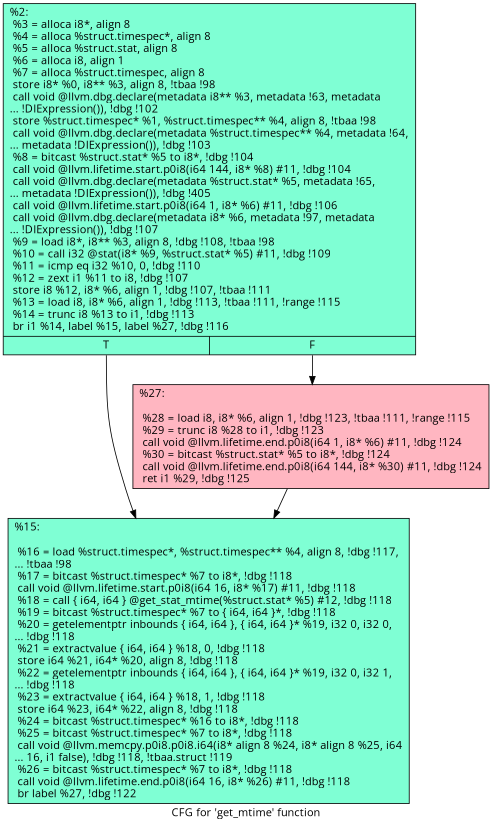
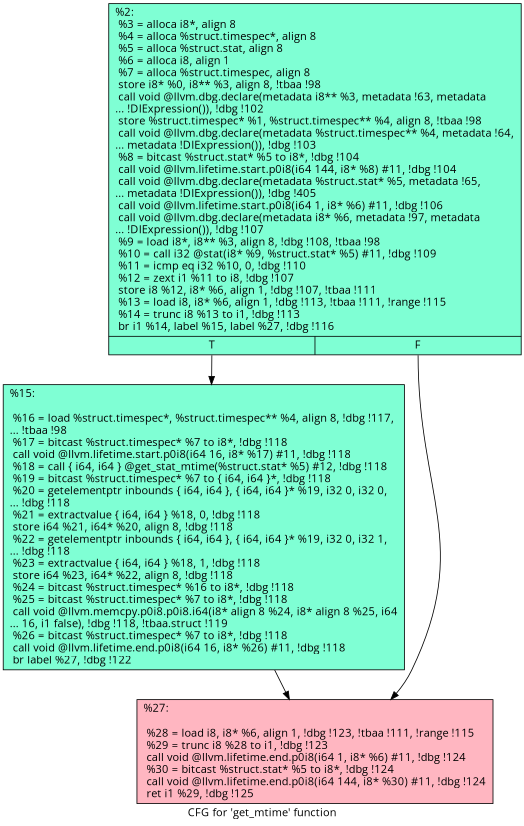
(282, 500) -> (280, 681)
